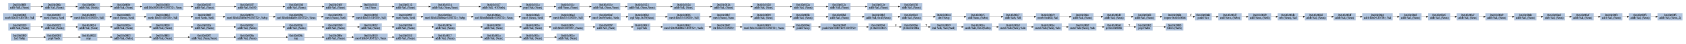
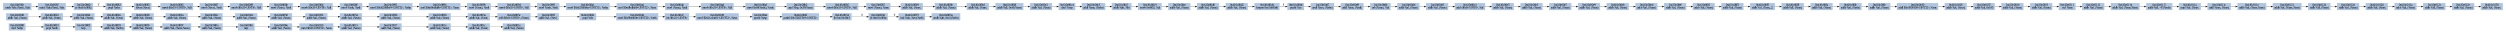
none -> (155, 7)
none -> (1777, 7)
(1013, 27) -> none
